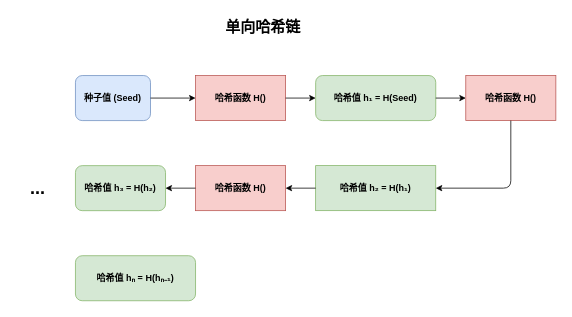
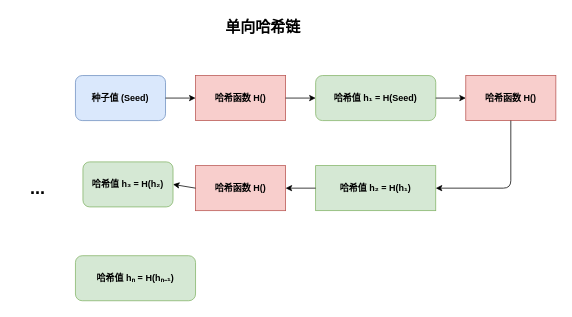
(113, 98) -> (120, 98)
(120, 188) -> (128, 184)
